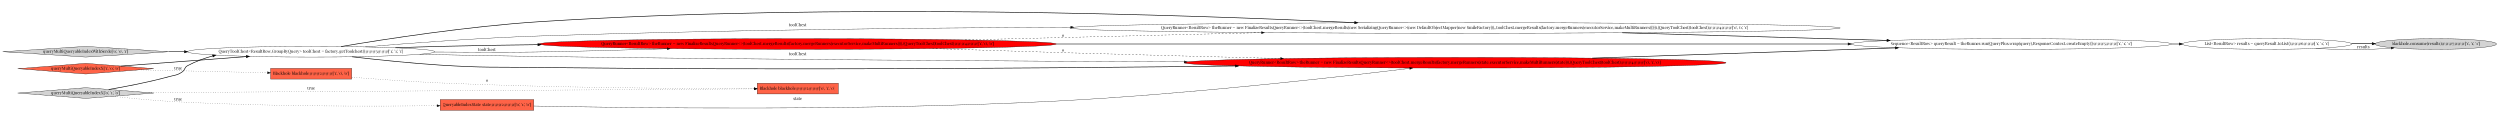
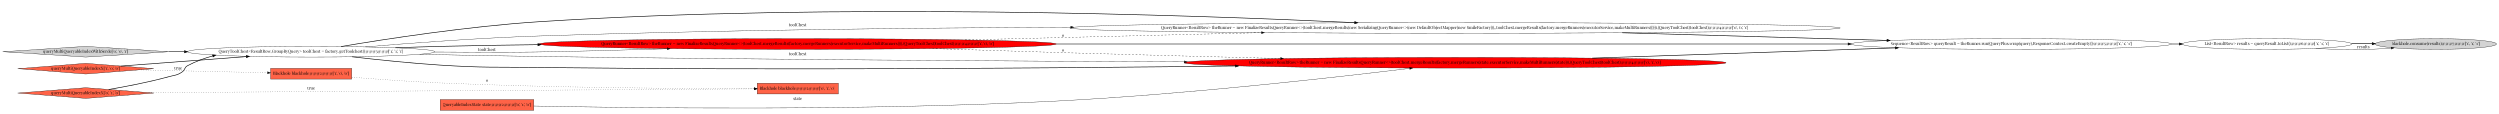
(86, 93) -> (86, 93)
(275, 105) -> none
